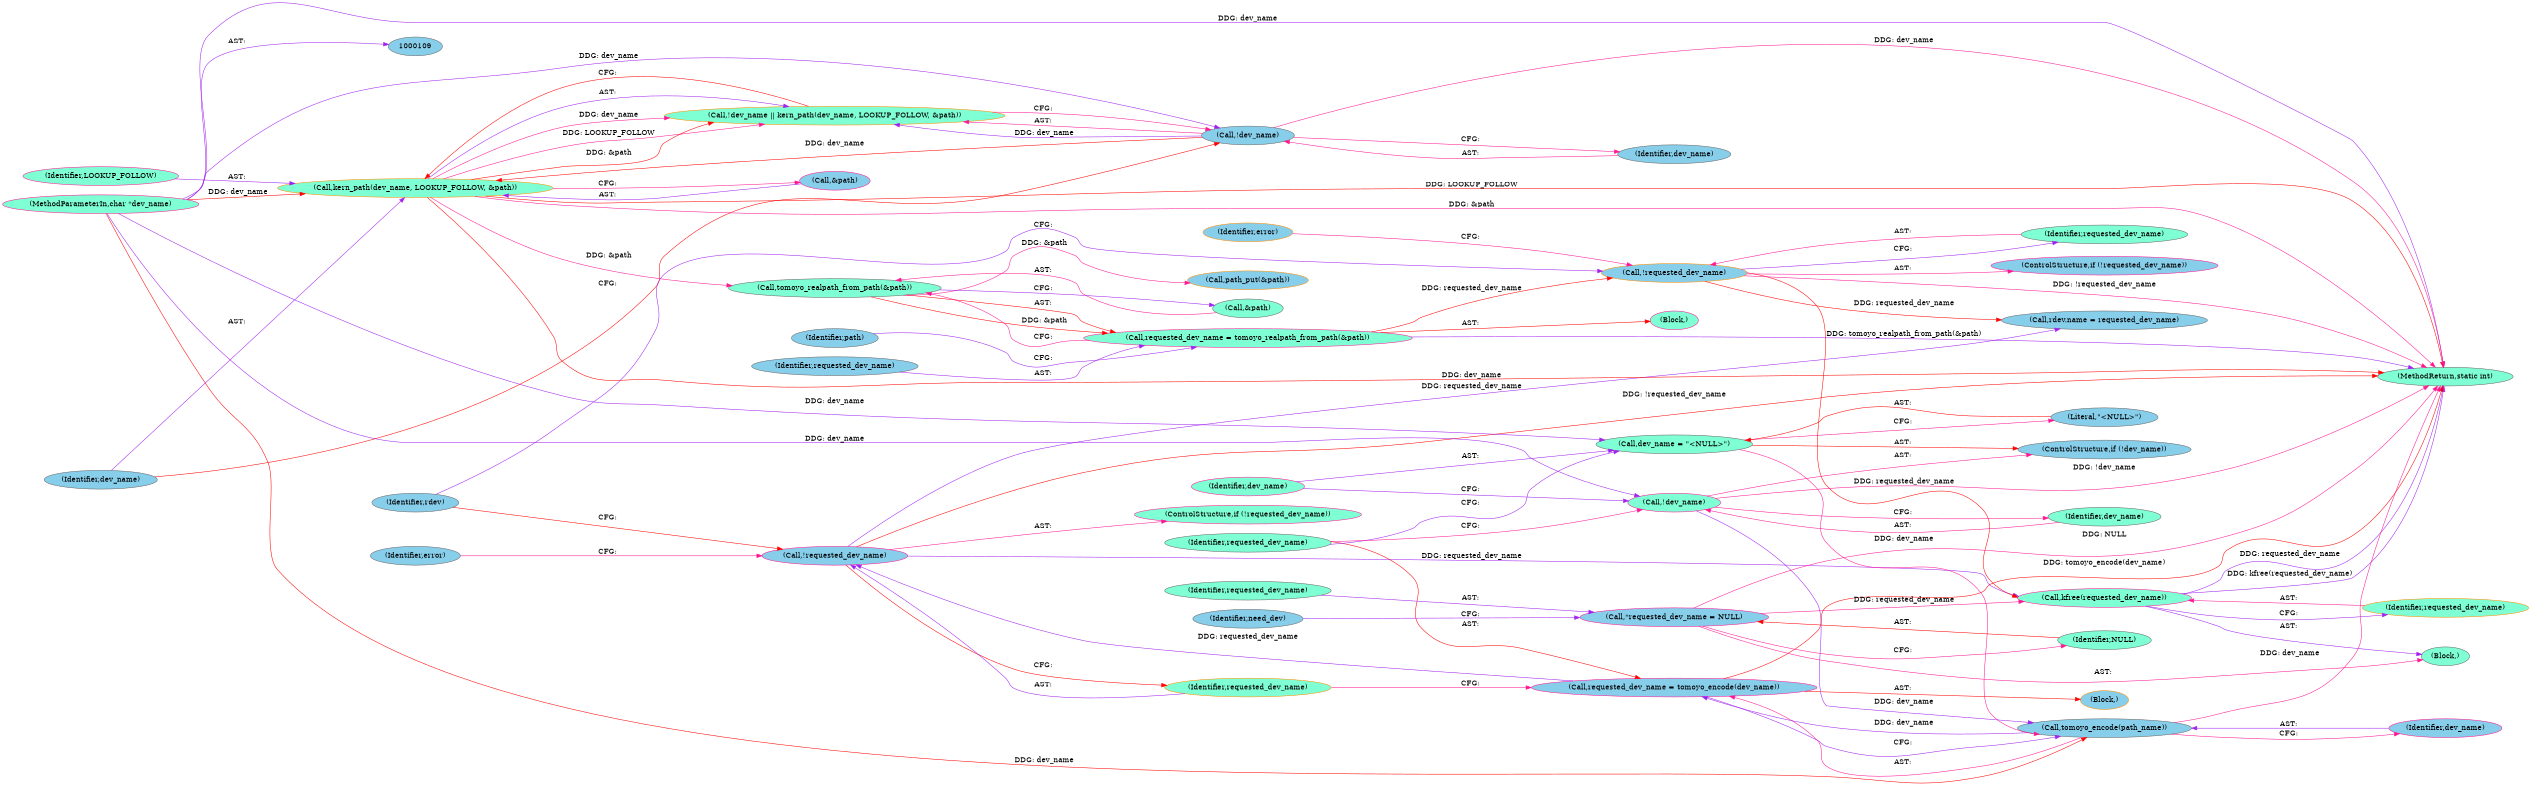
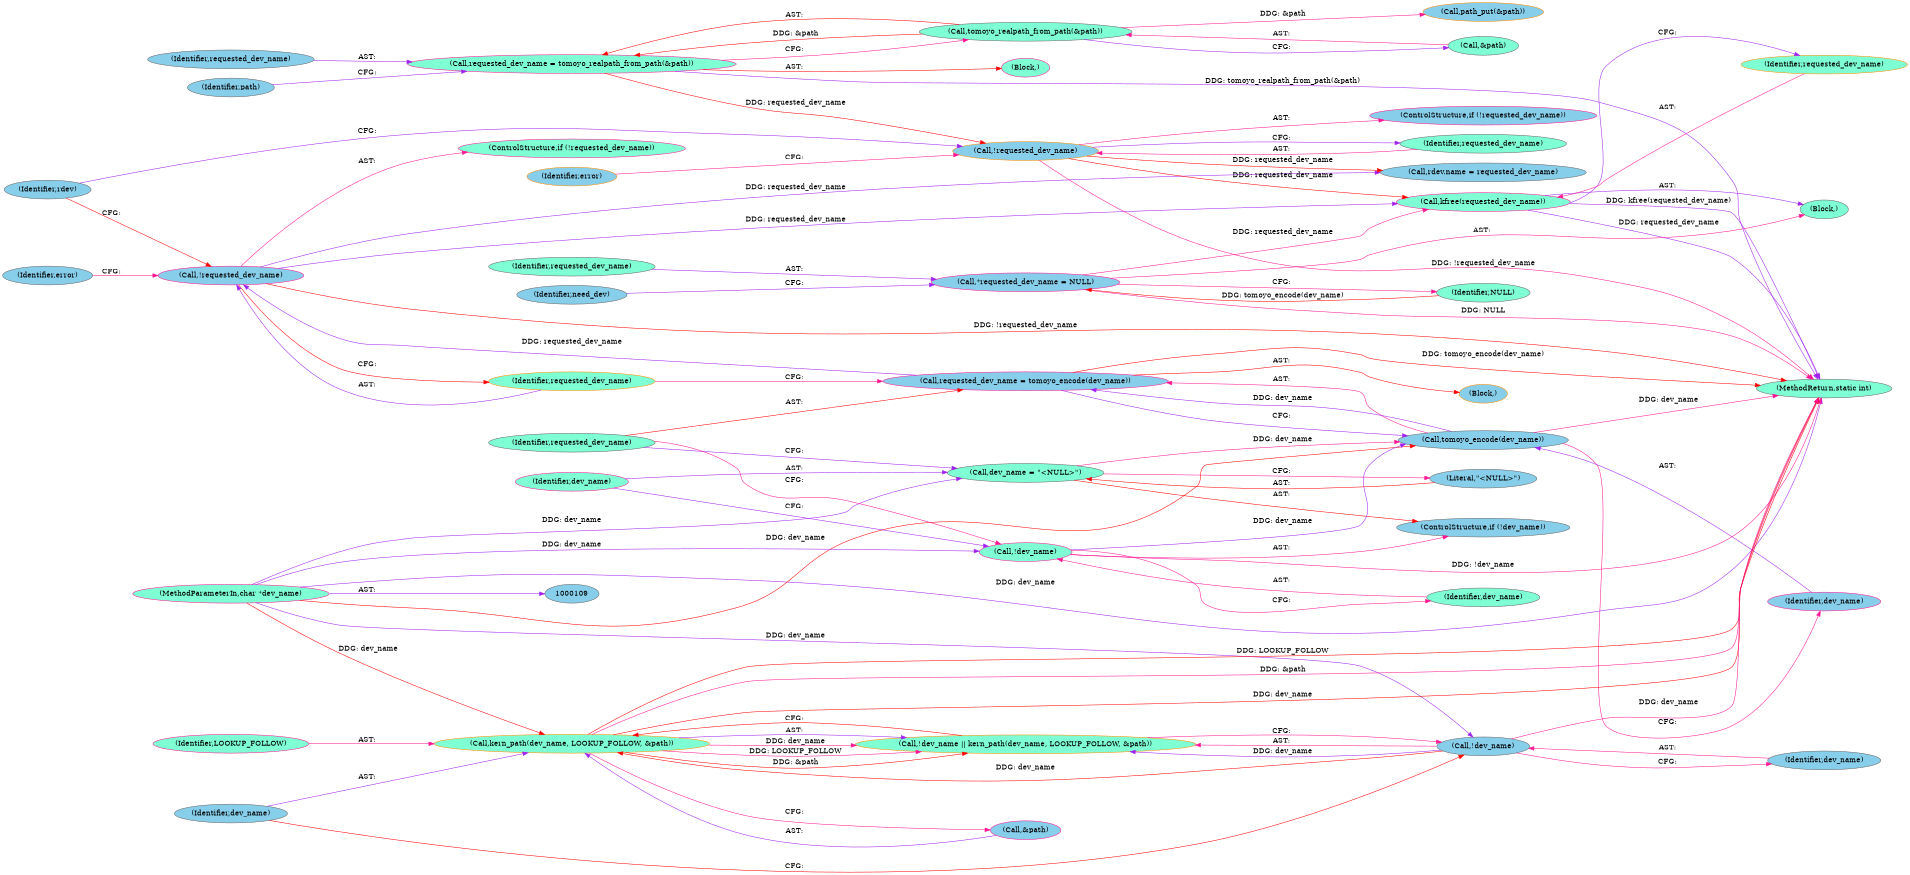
(232, 181) -> (369, 744)
(572, 262) -> none
(1904, 622) -> (1283, 296)
(2104, 728) -> (1483, 440)
